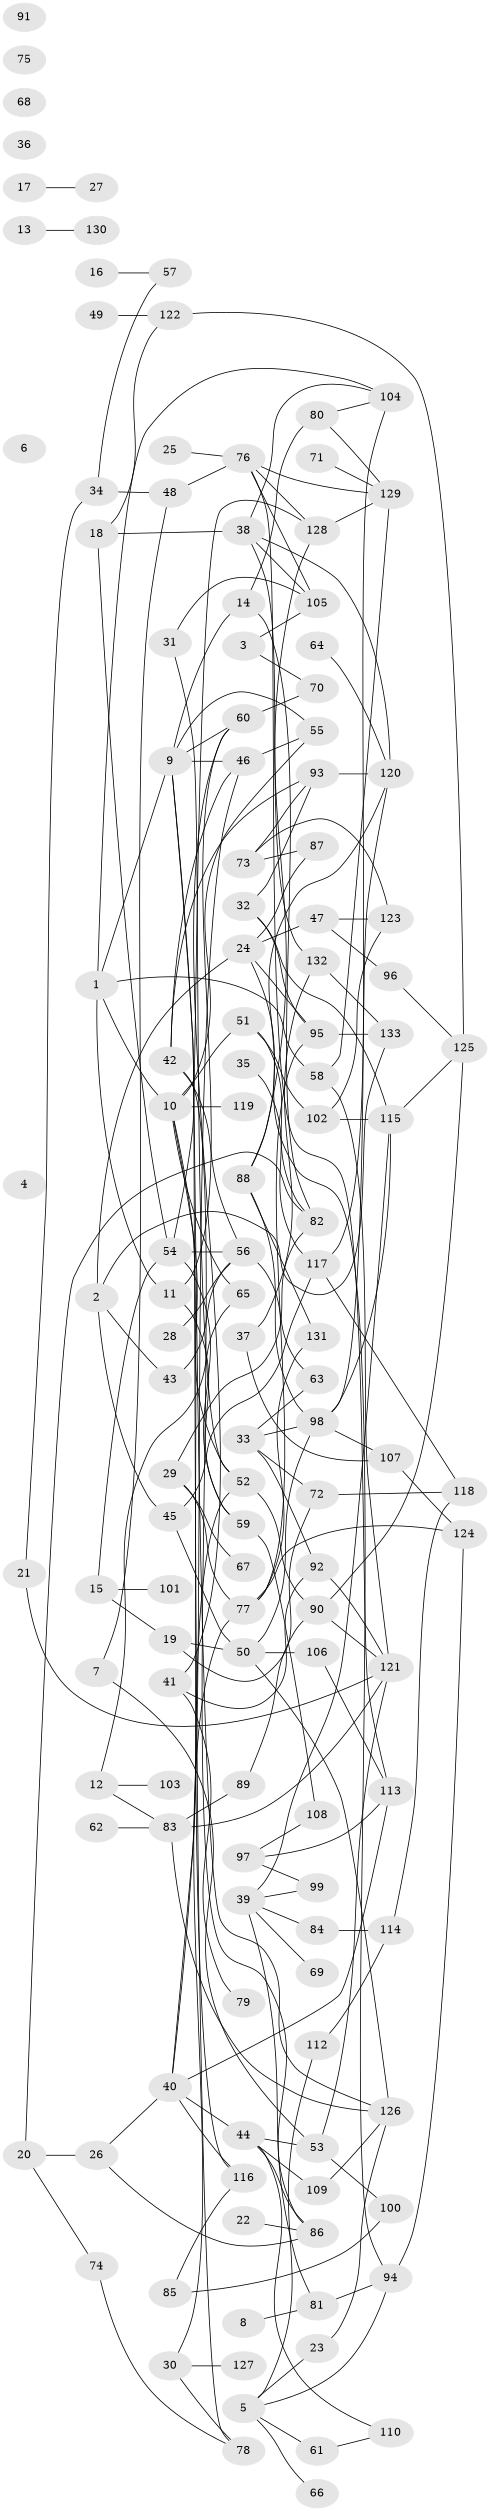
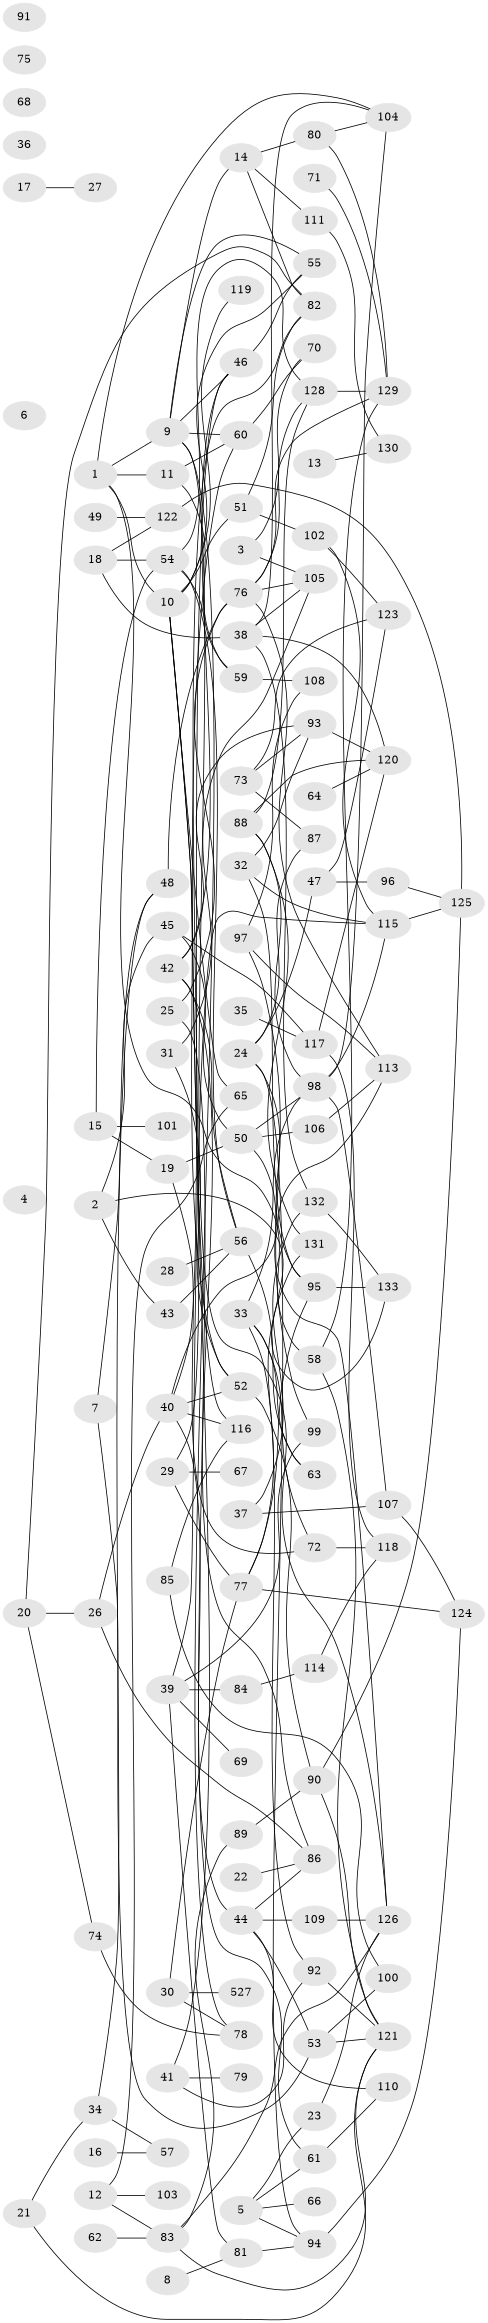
none -> (315, 221)
(122, 1103) -> none
none -> (199, 1601)
(317, 2046) -> none
(244, 2366) -> (241, 1993)
